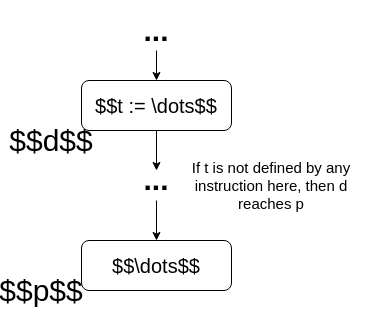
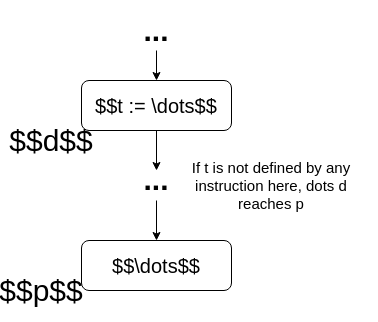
(272, 186) -> (272, 186)
